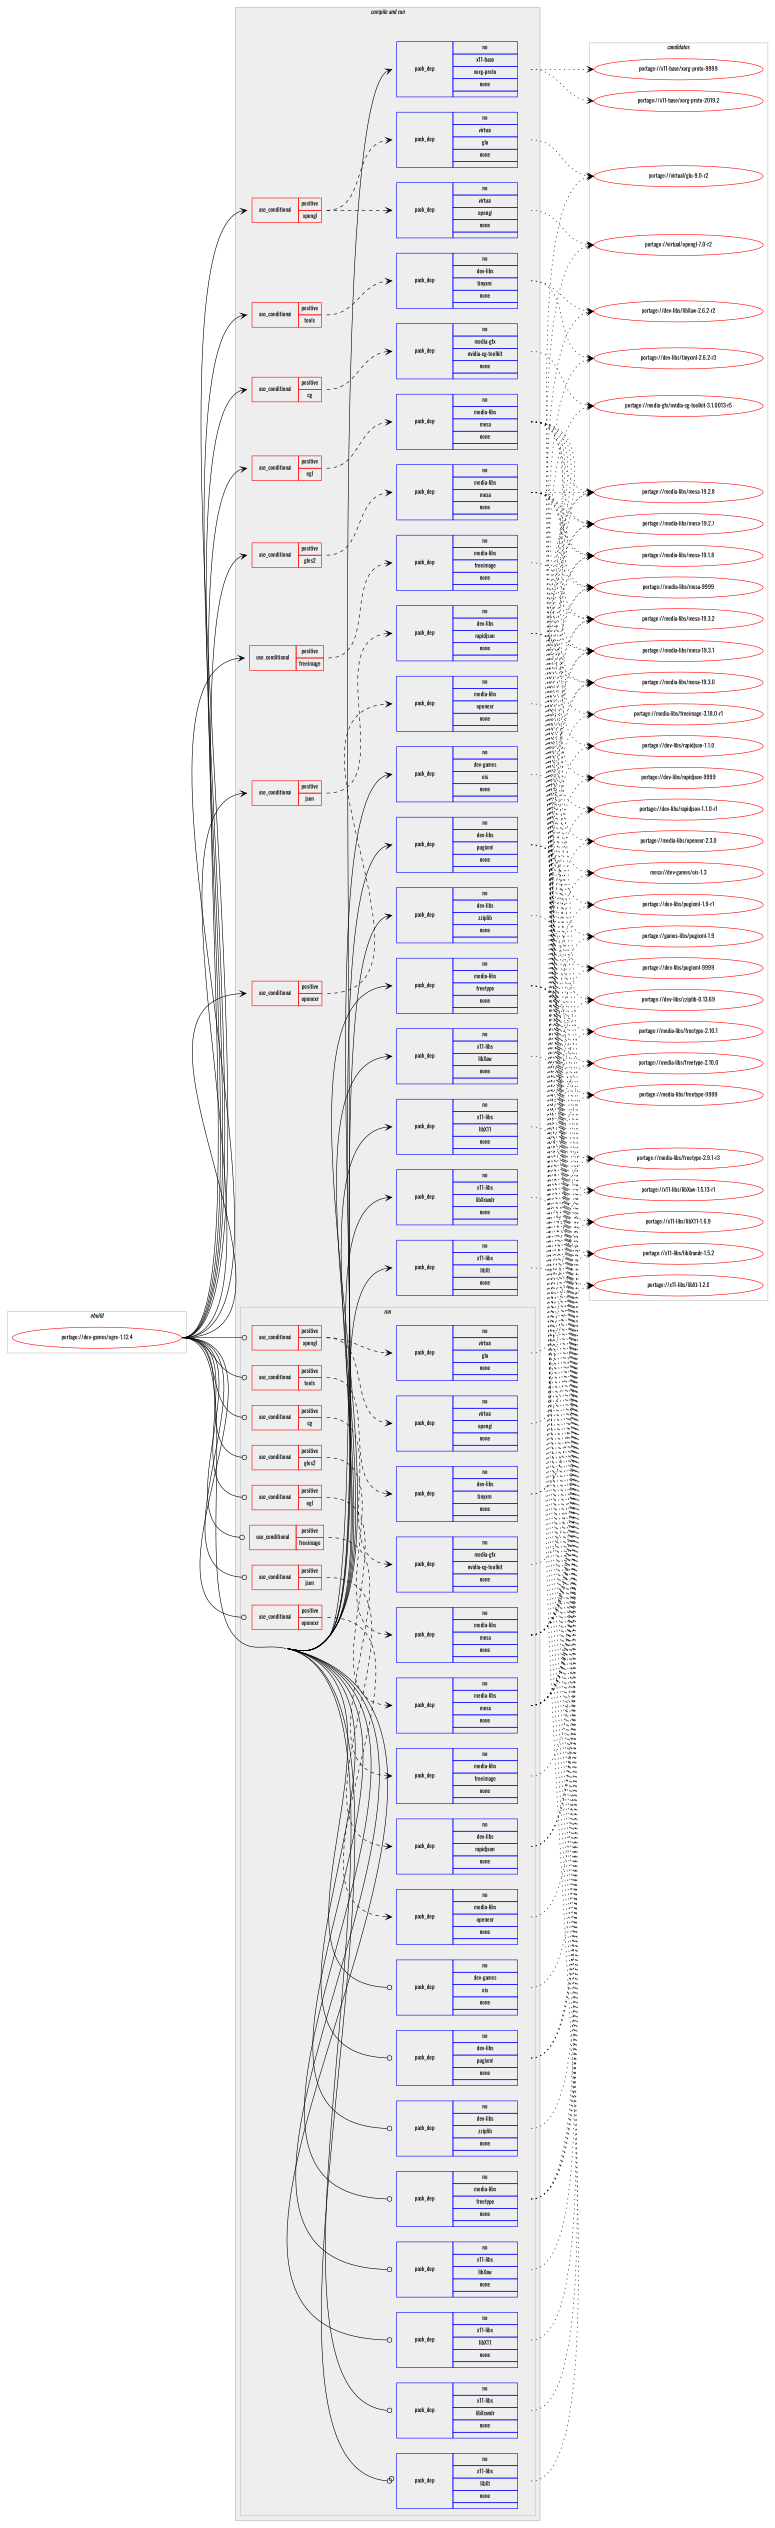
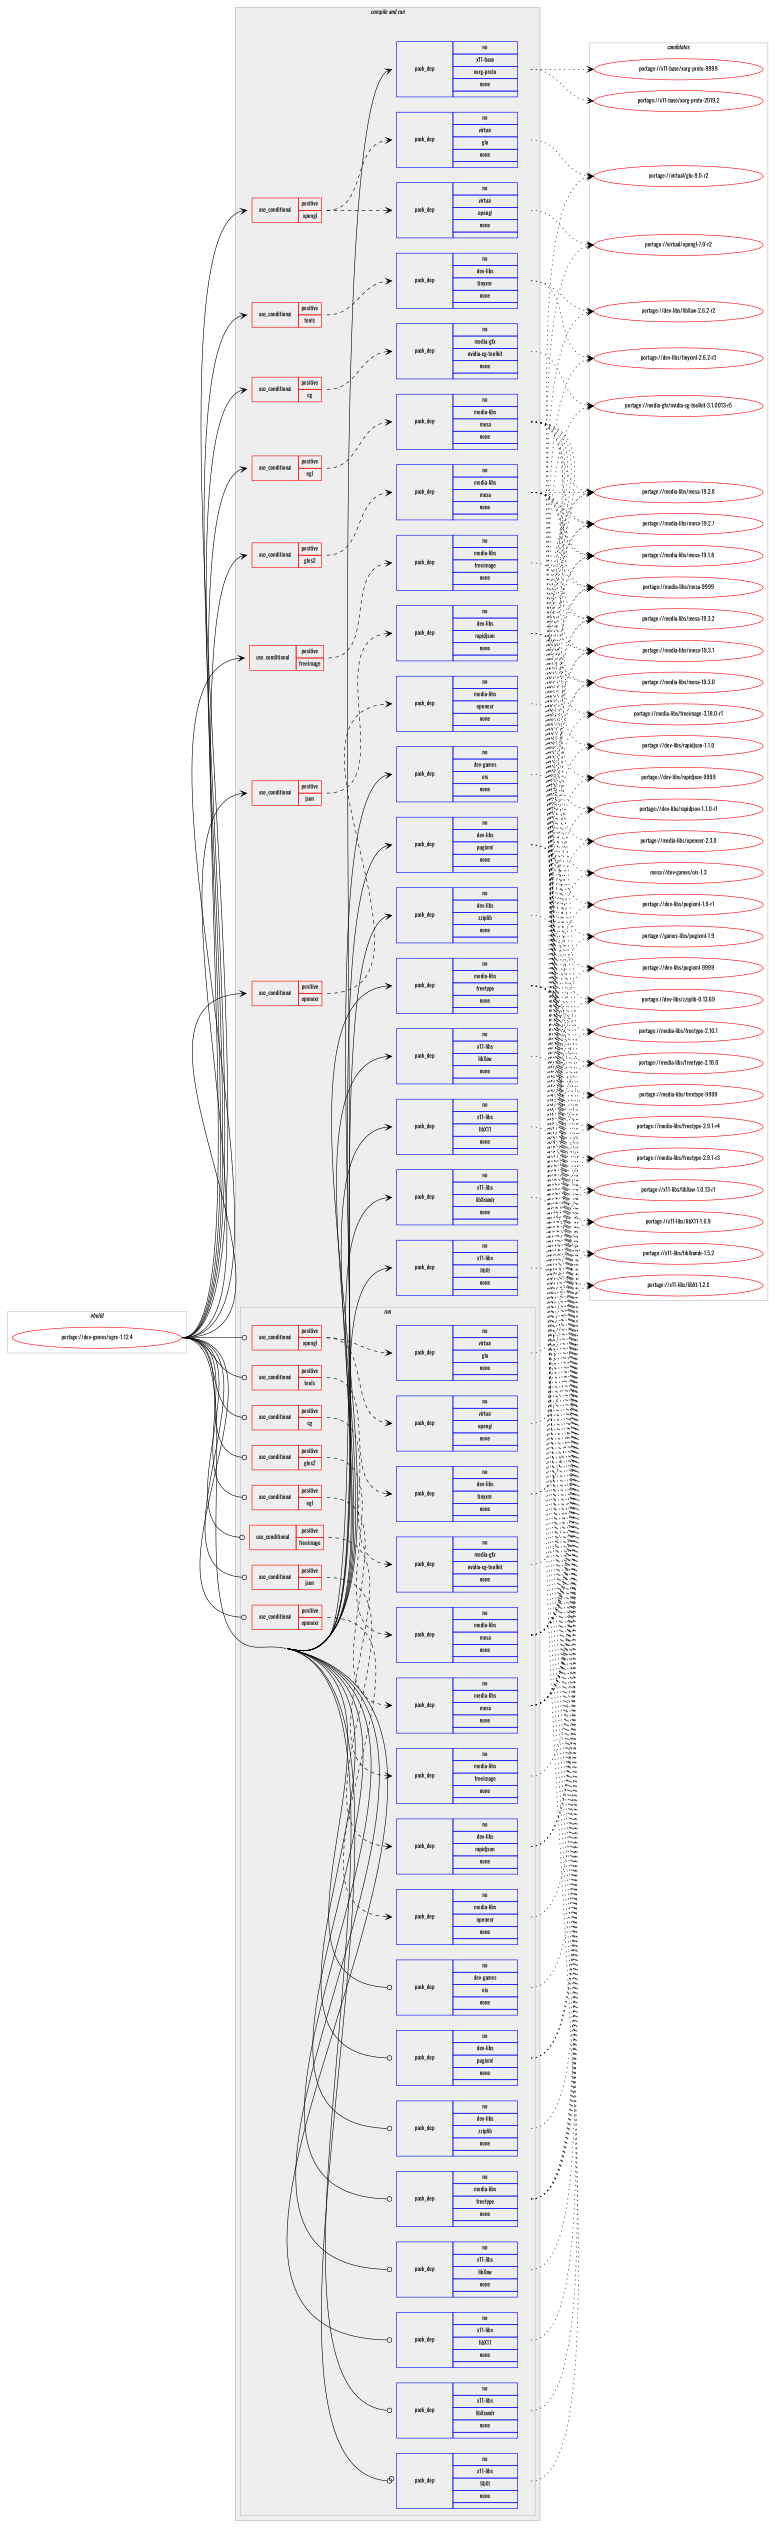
none -> (679, 1127)
(679, 1190) -> (679, 1190)
